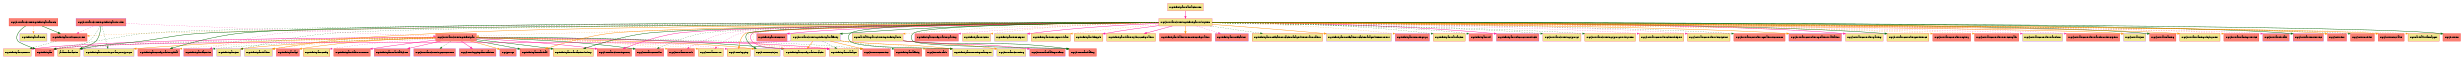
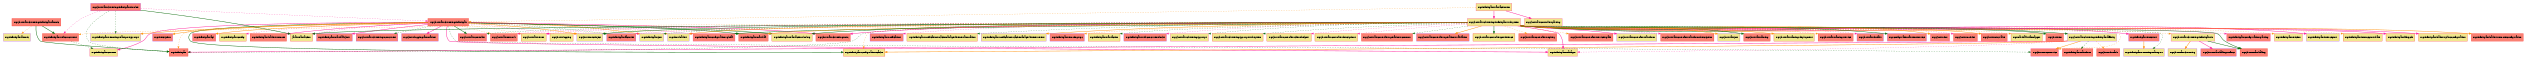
(1528, 24) -> (1518, 14)
(1353, 25) -> (1318, 25)
(1616, 25) -> (1591, 31)
(1780, 25) -> (1736, 28)
(944, 26) -> (1021, 26)
(819, 27) -> (973, 15)
(878, 37) -> (2193, 37)
(1481, 37) -> none
(2308, 37) -> (1907, 37)
(848, 38) -> (1850, 28)
(309, 40) -> (580, 26)
(227, 41) -> (298, 25)
(829, 44) -> (1824, 49)
(912, 45) -> (2144, 44)
(258, 52) -> (678, 37)
(508, 52) -> (163, 37)
(908, 52) -> (2078, 52)
